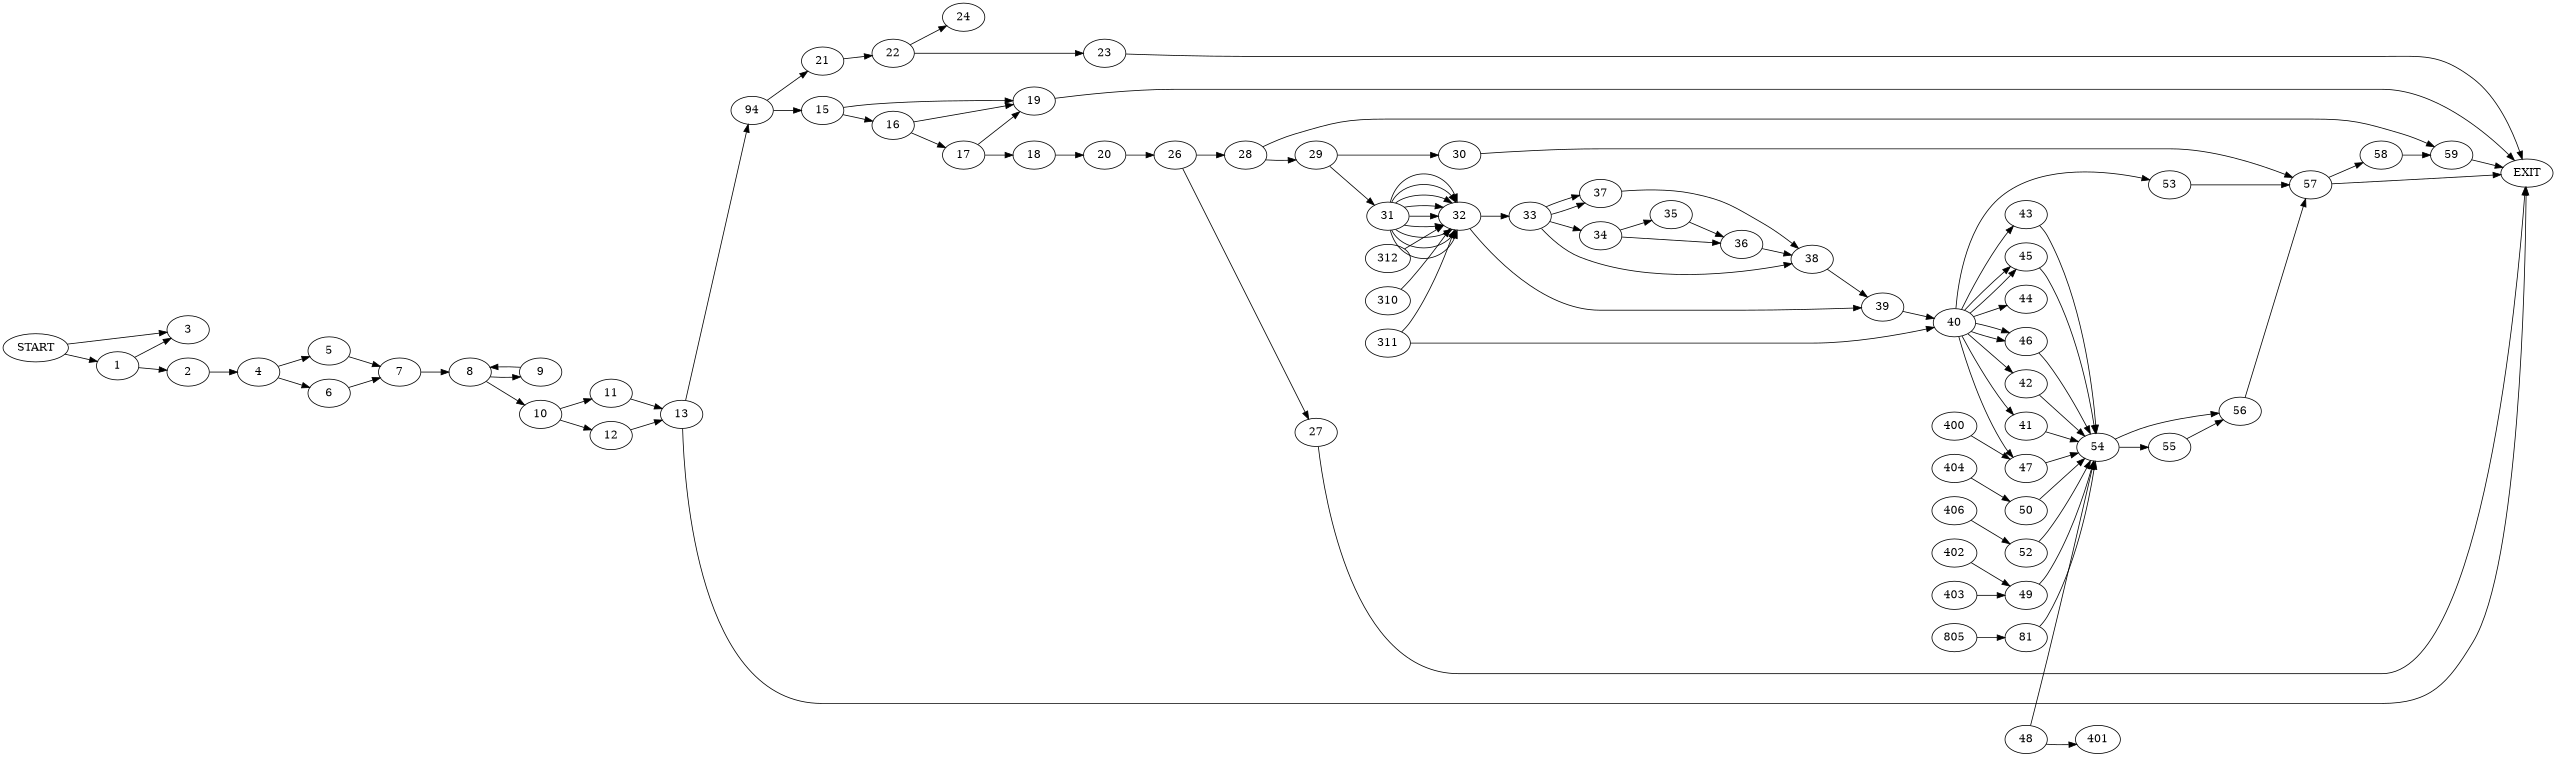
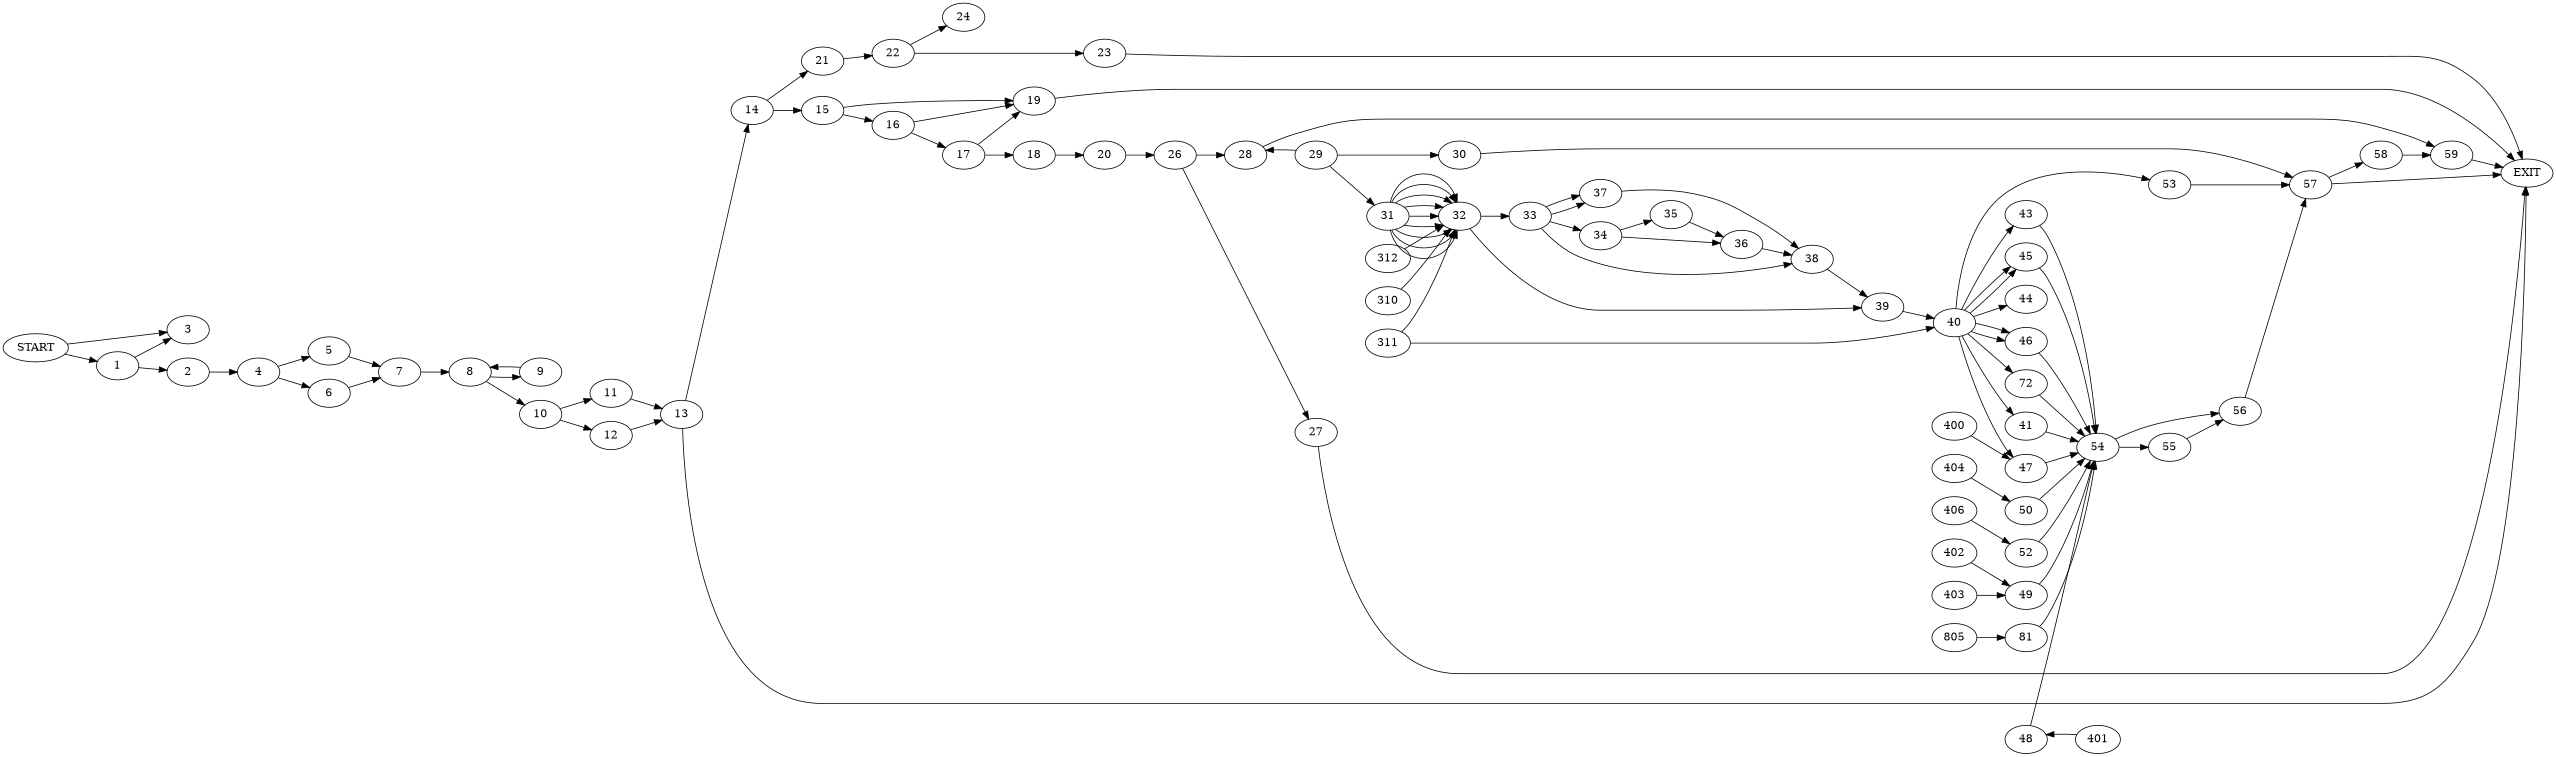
(752, 110) -> (752, 110)
(1277, 160) -> (1285, 150)
(2026, 384) -> (2026, 384)
(2057, 745) -> (2065, 734)
